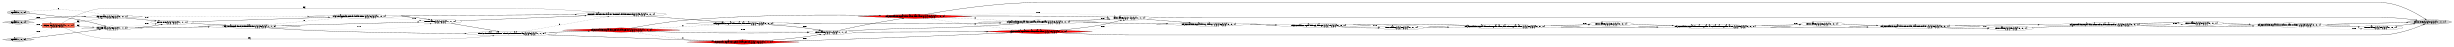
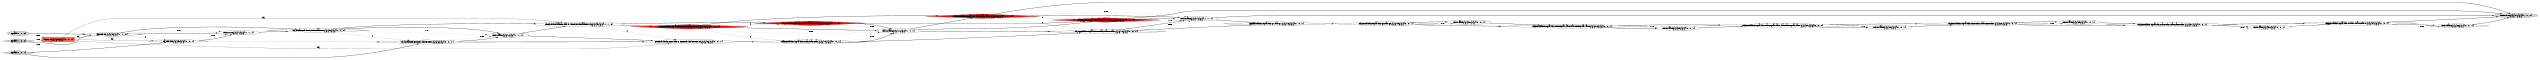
(66, 10) -> (144, 38)
(260, 19) -> (222, 57)
(2381, 28) -> (2457, 26)
